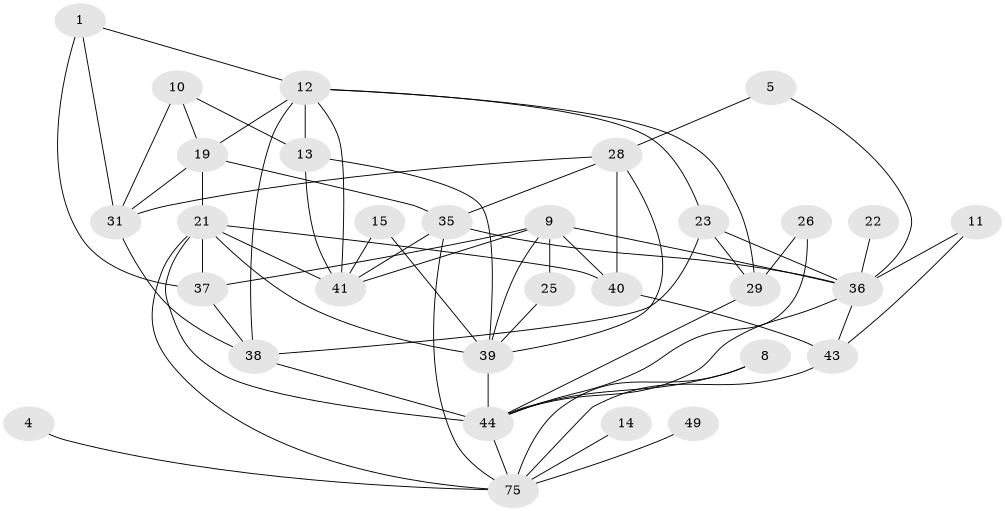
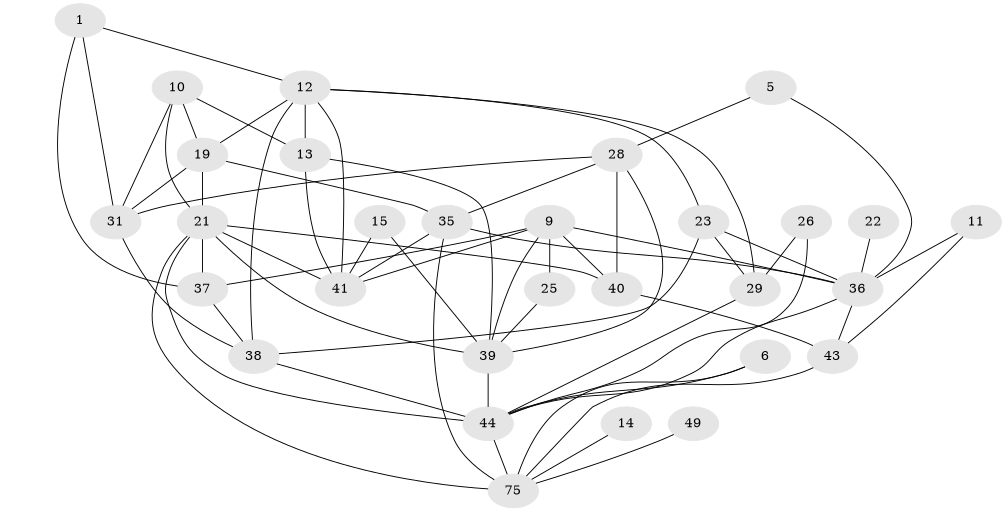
none -> (166, 159)
(765, 357) -> (765, 357)
(29, 424) -> none
